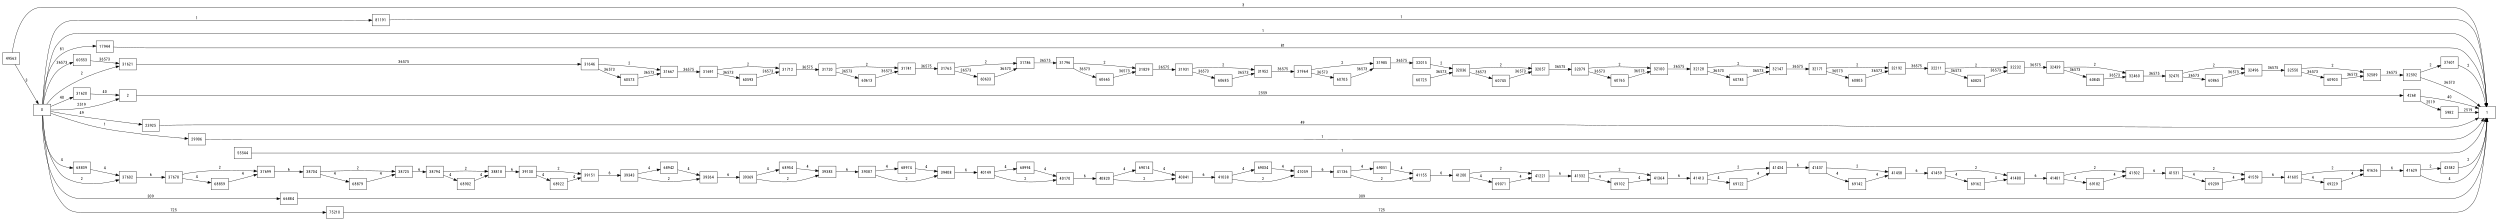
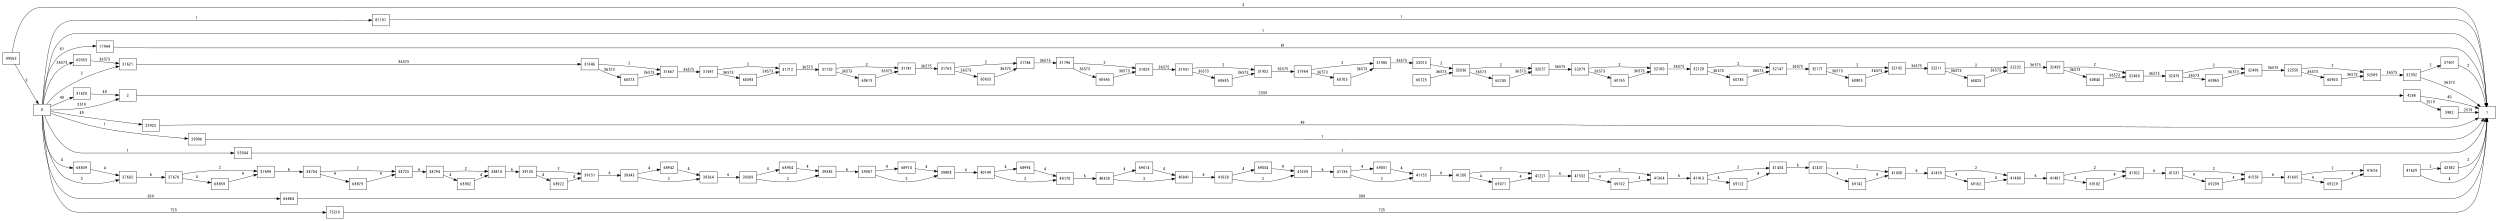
none -> (128, 153)
(2390, 171) -> none
